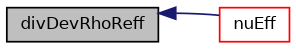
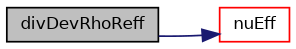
(198, 14) -> (180, 36)
